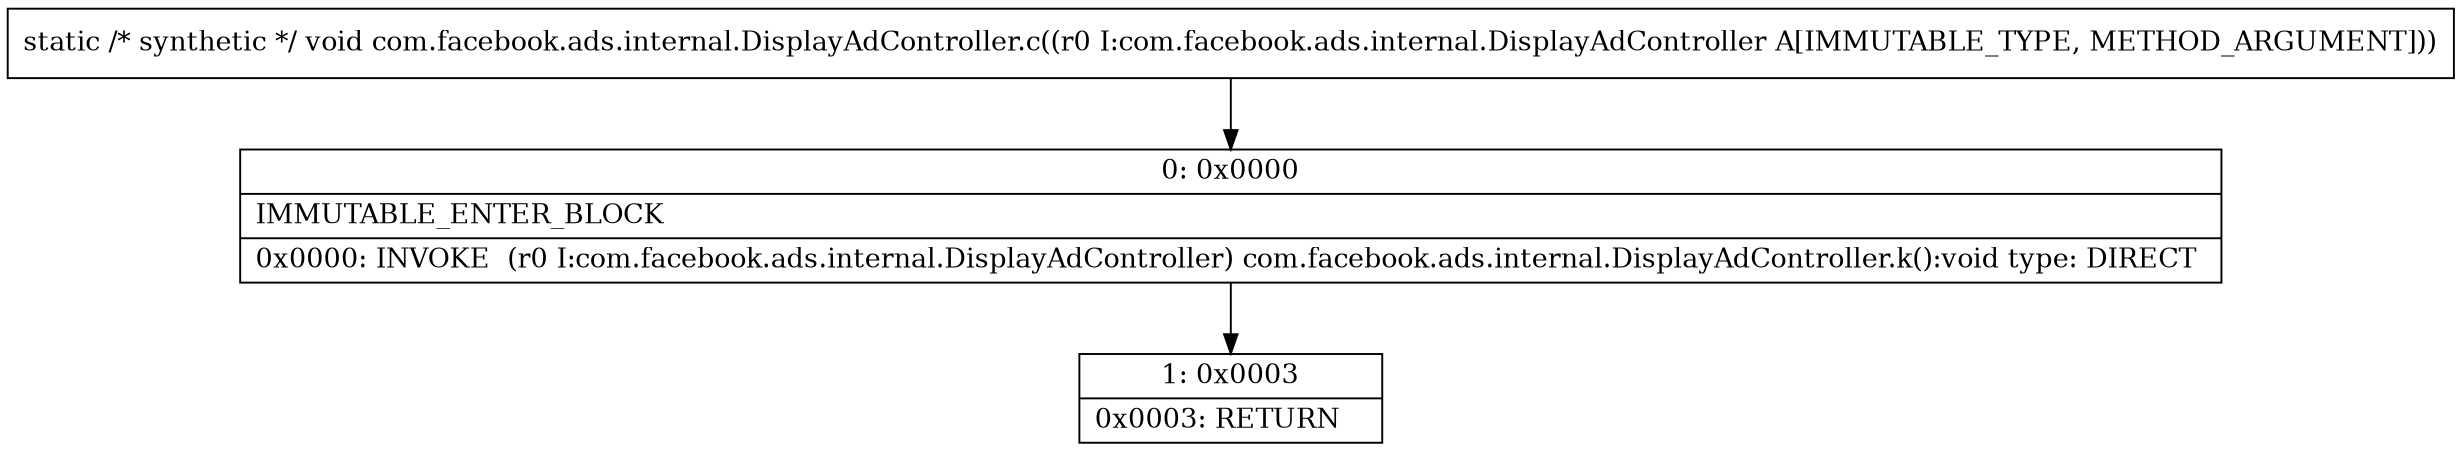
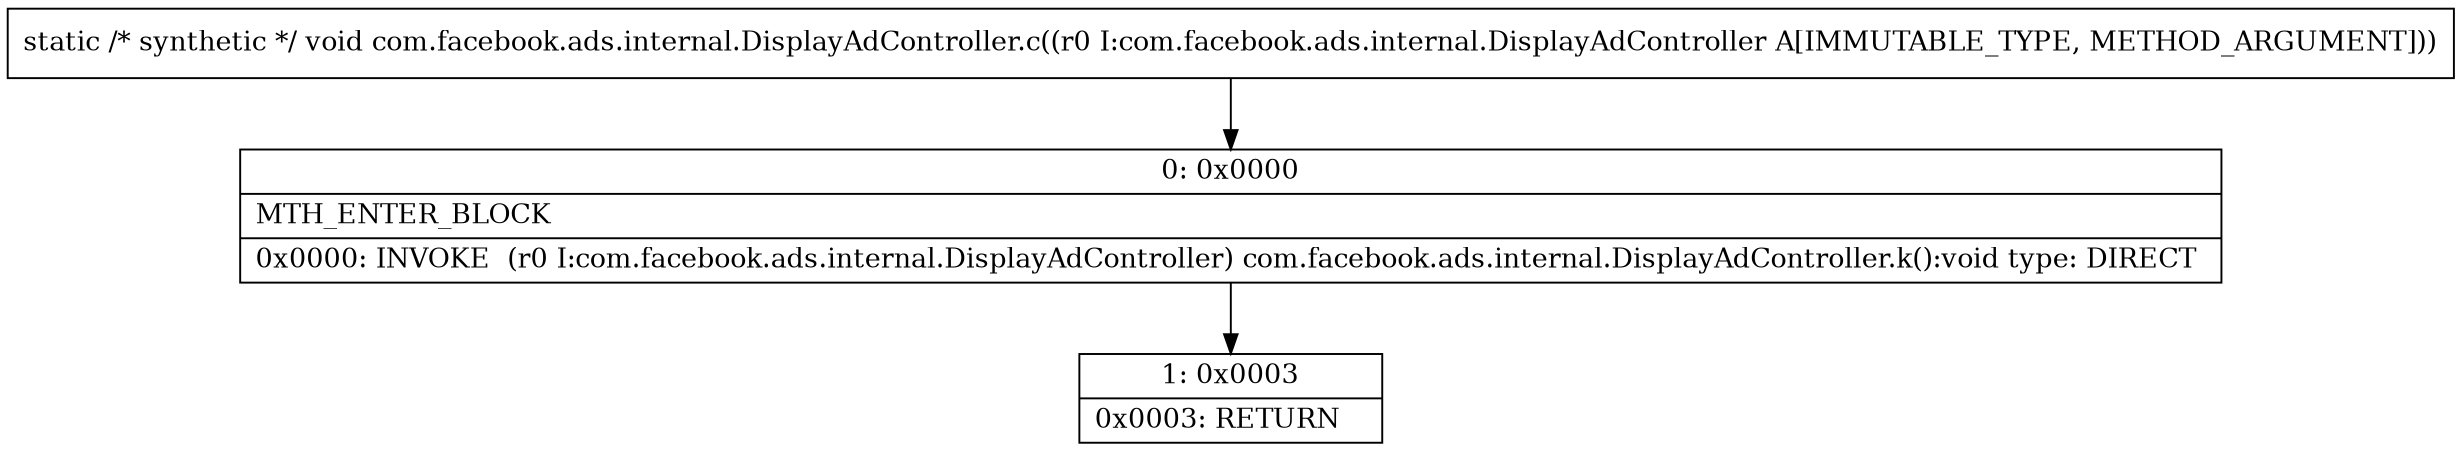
(460, 215) -> (404, 215)
